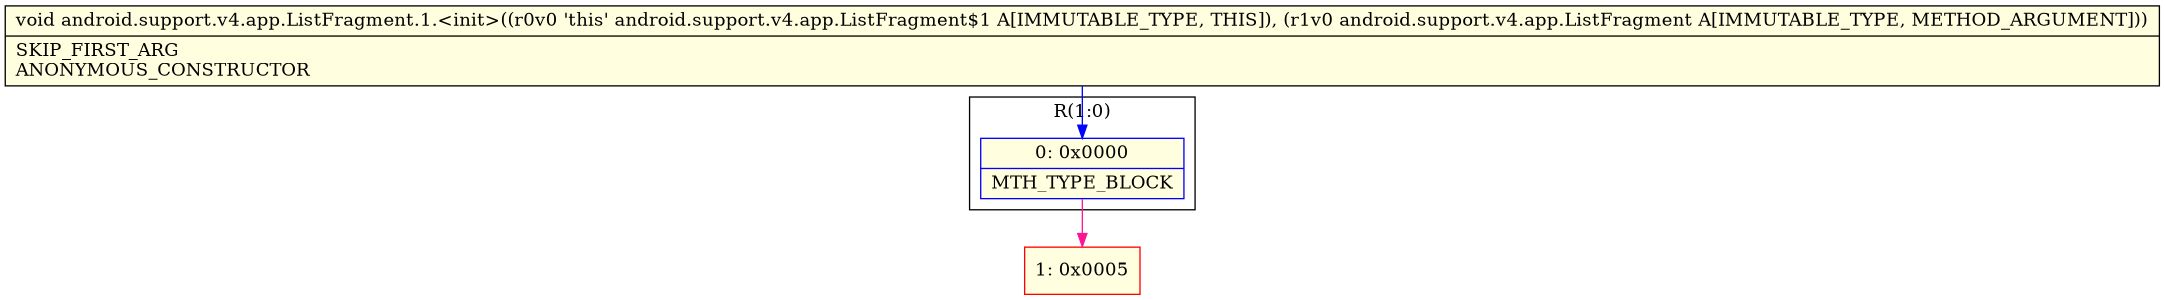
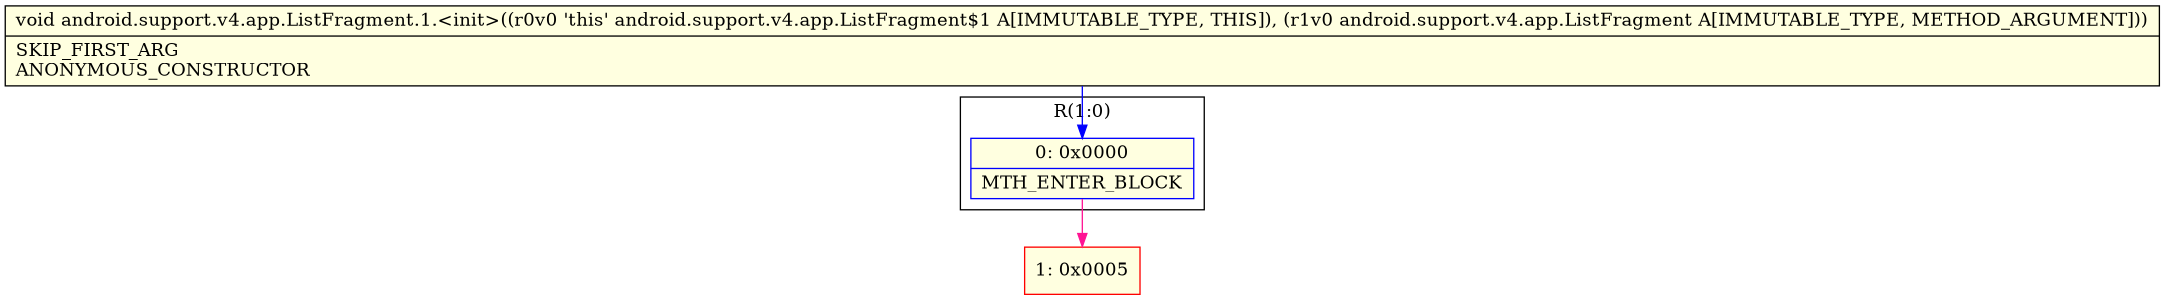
(1082, 183) -> (1082, 183)
